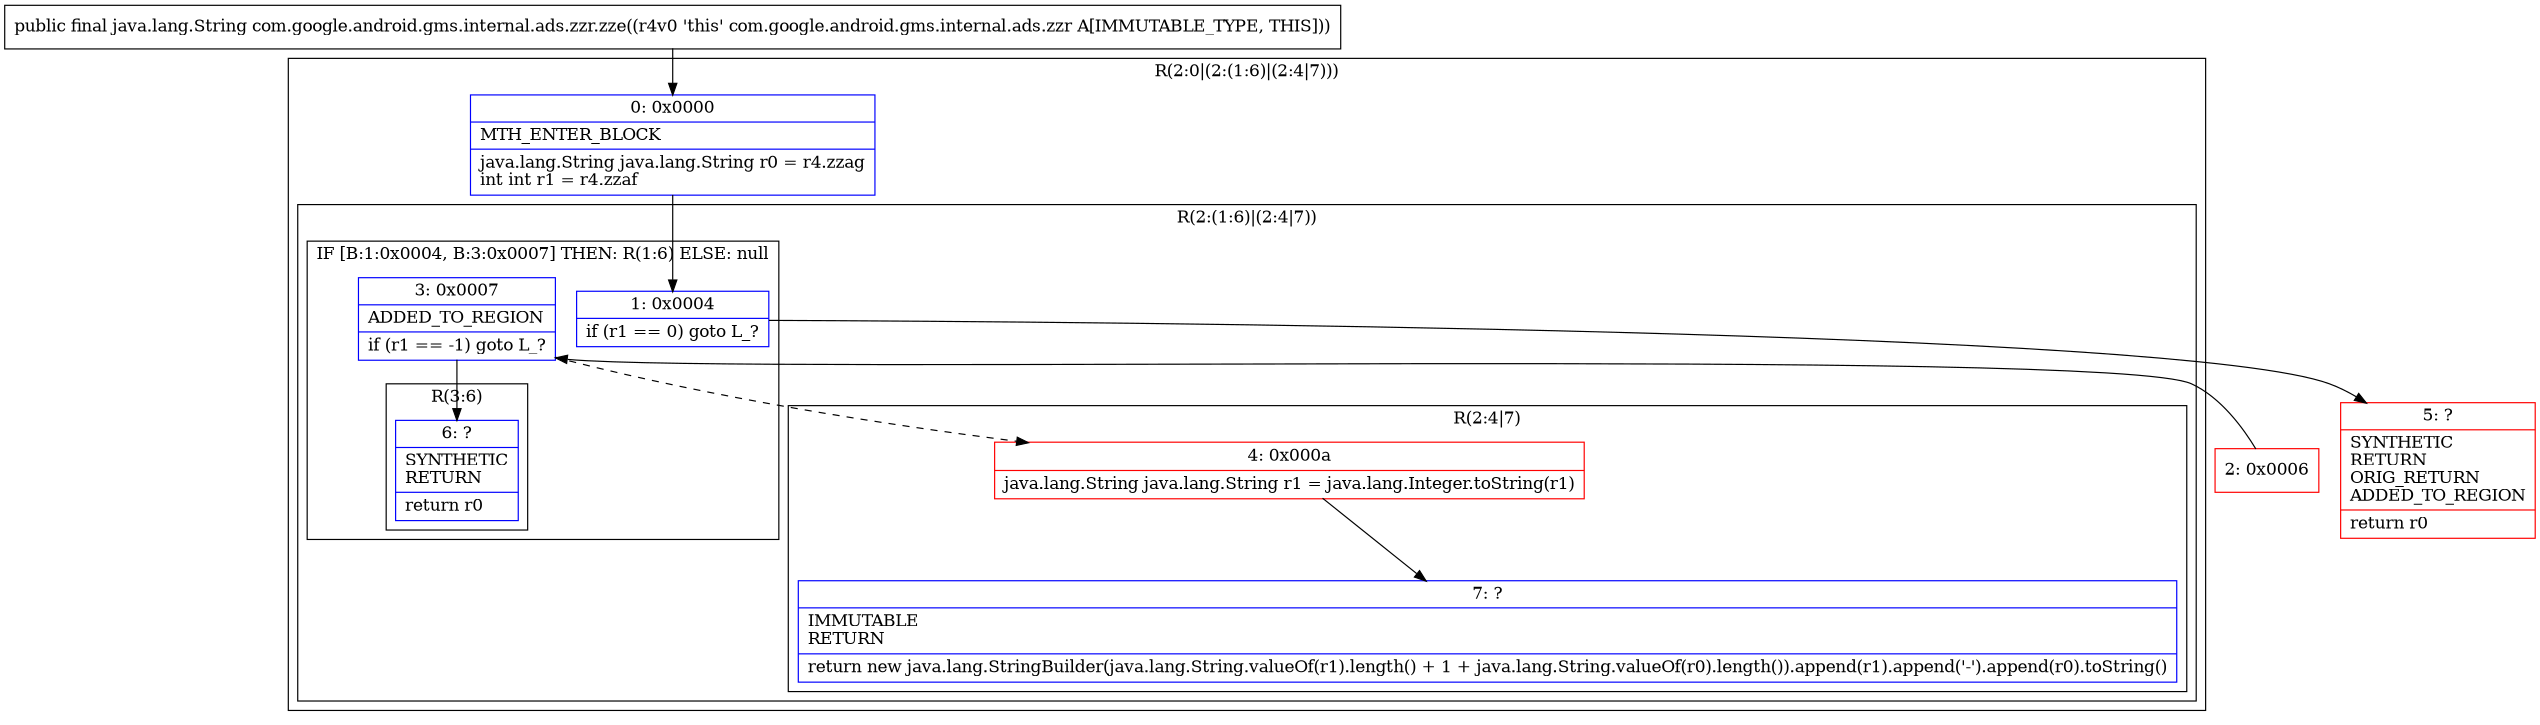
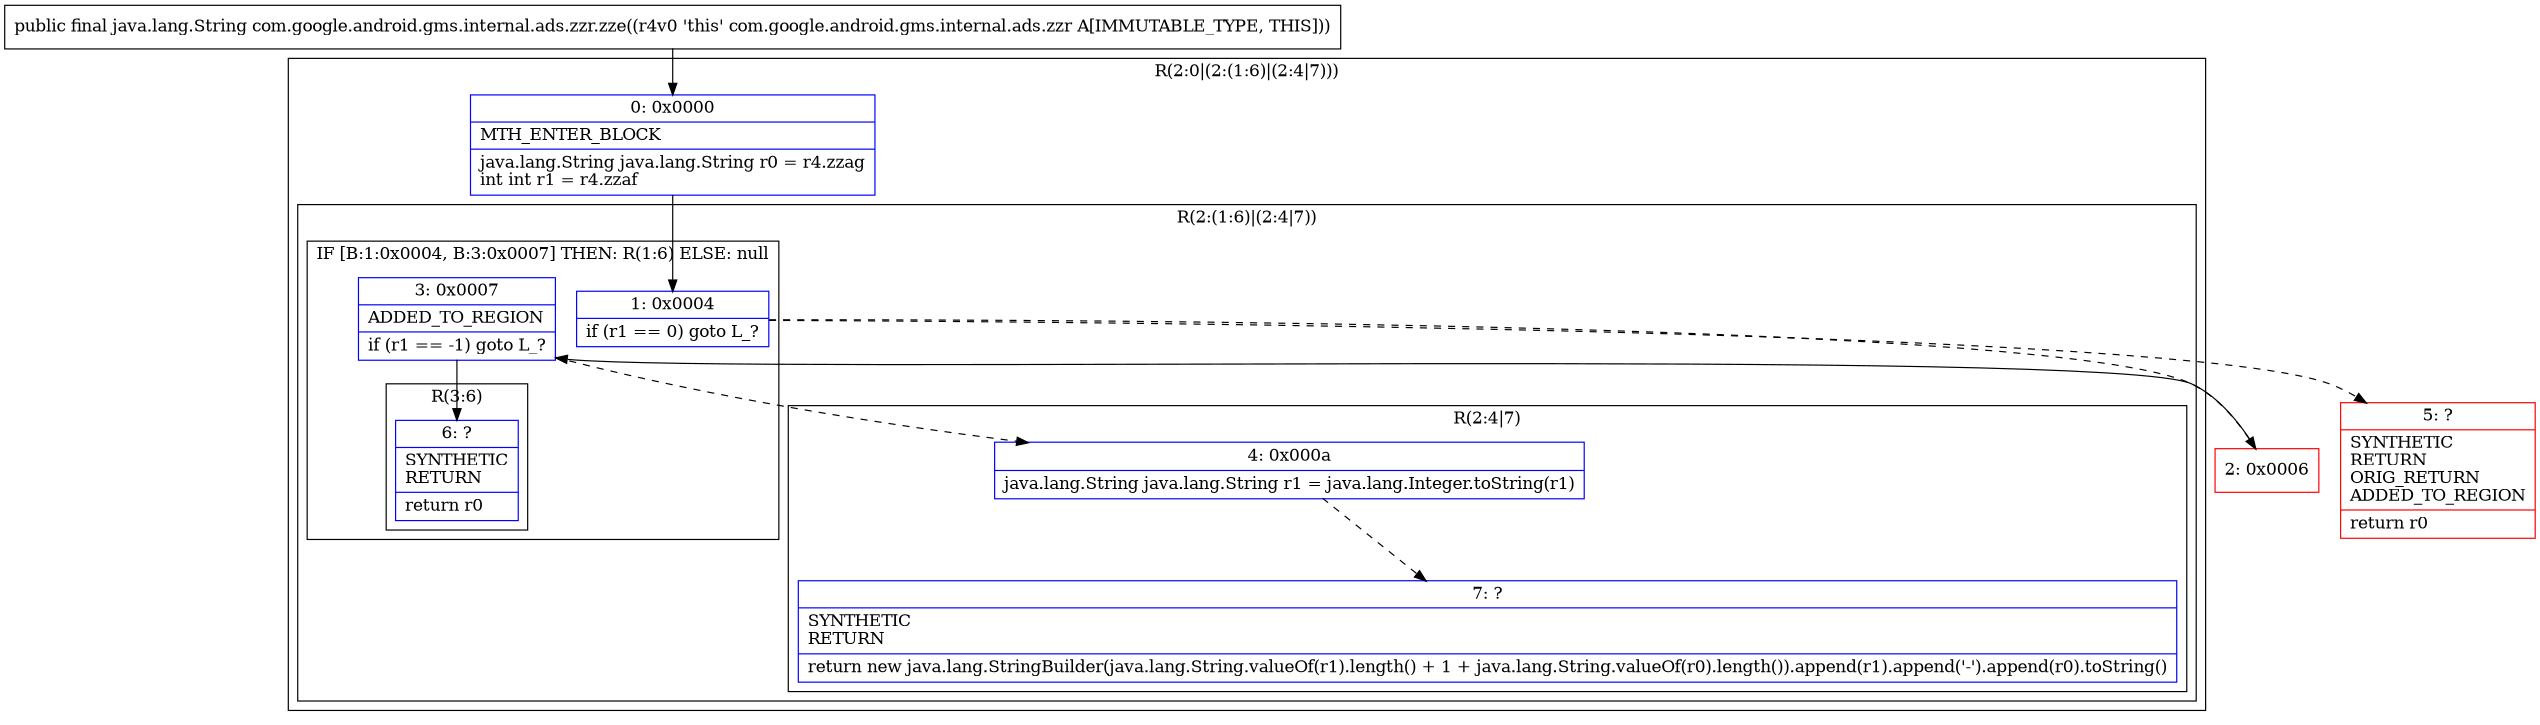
none -> (1522, 328)
(1566, 331) -> (1566, 331)
(1289, 470) -> (1289, 470)
(1370, 536) -> (1370, 536)
(863, 621) -> (860, 621)
